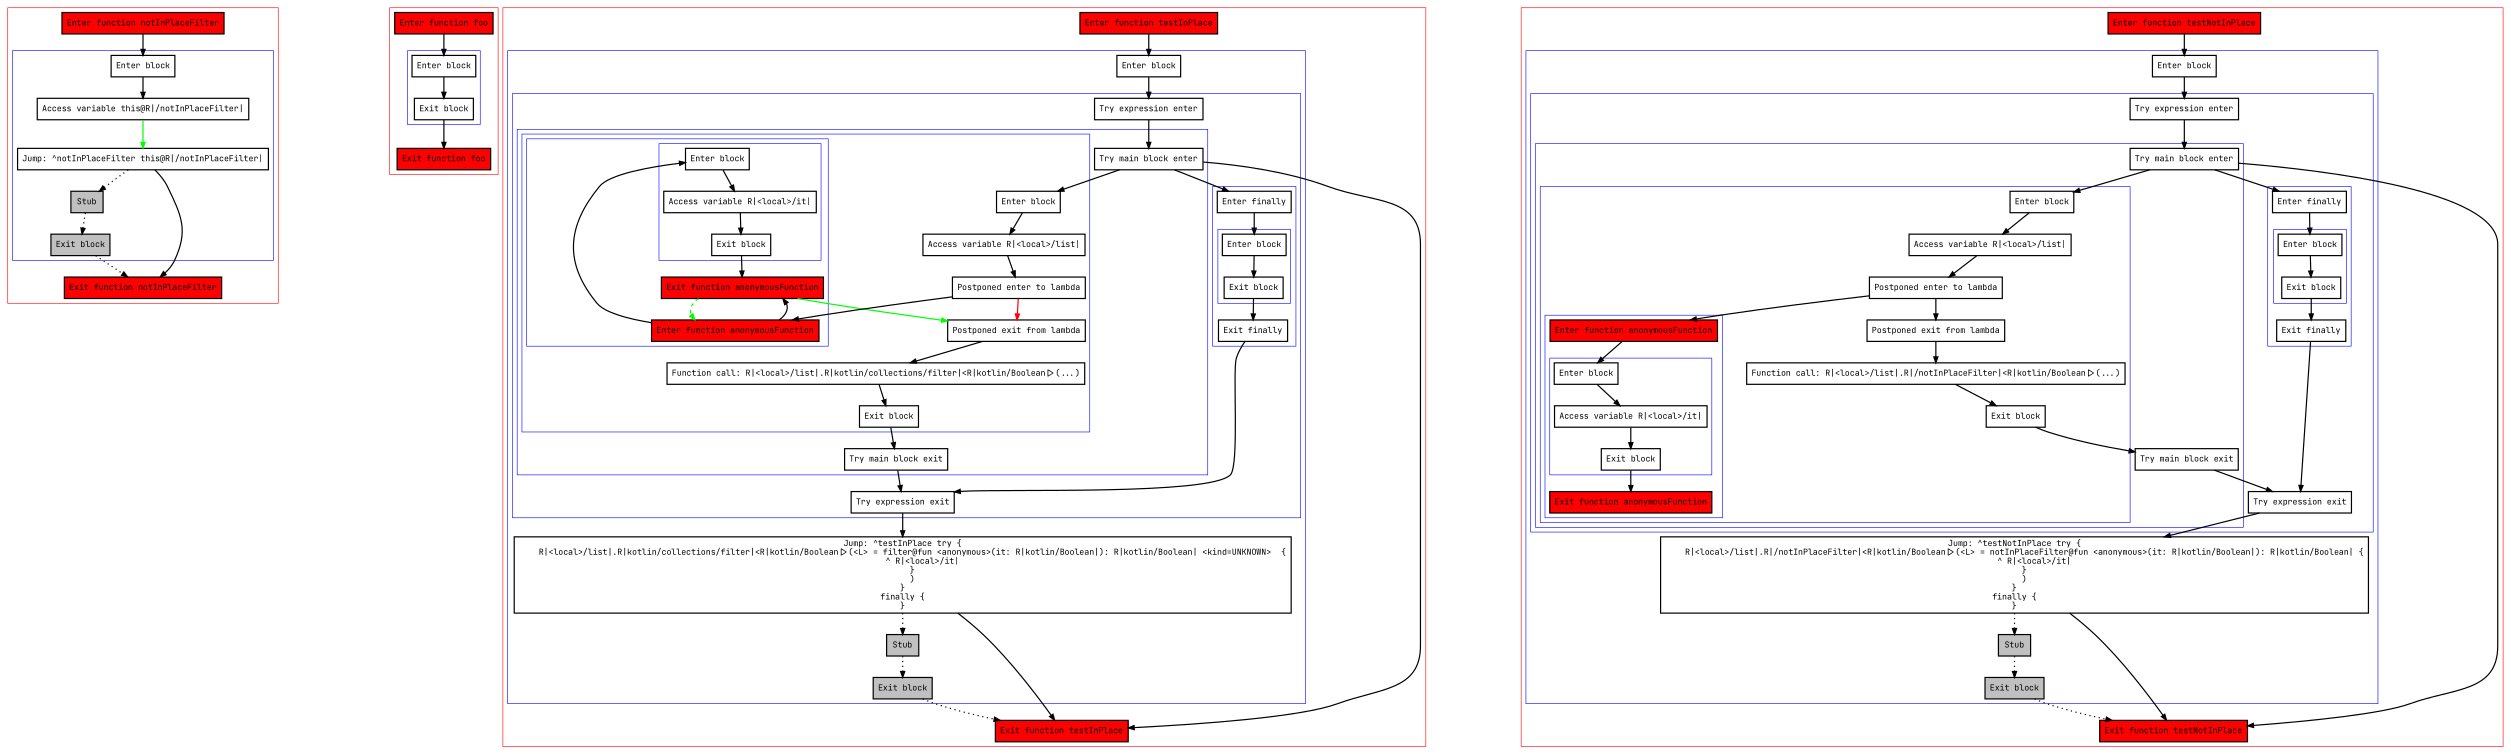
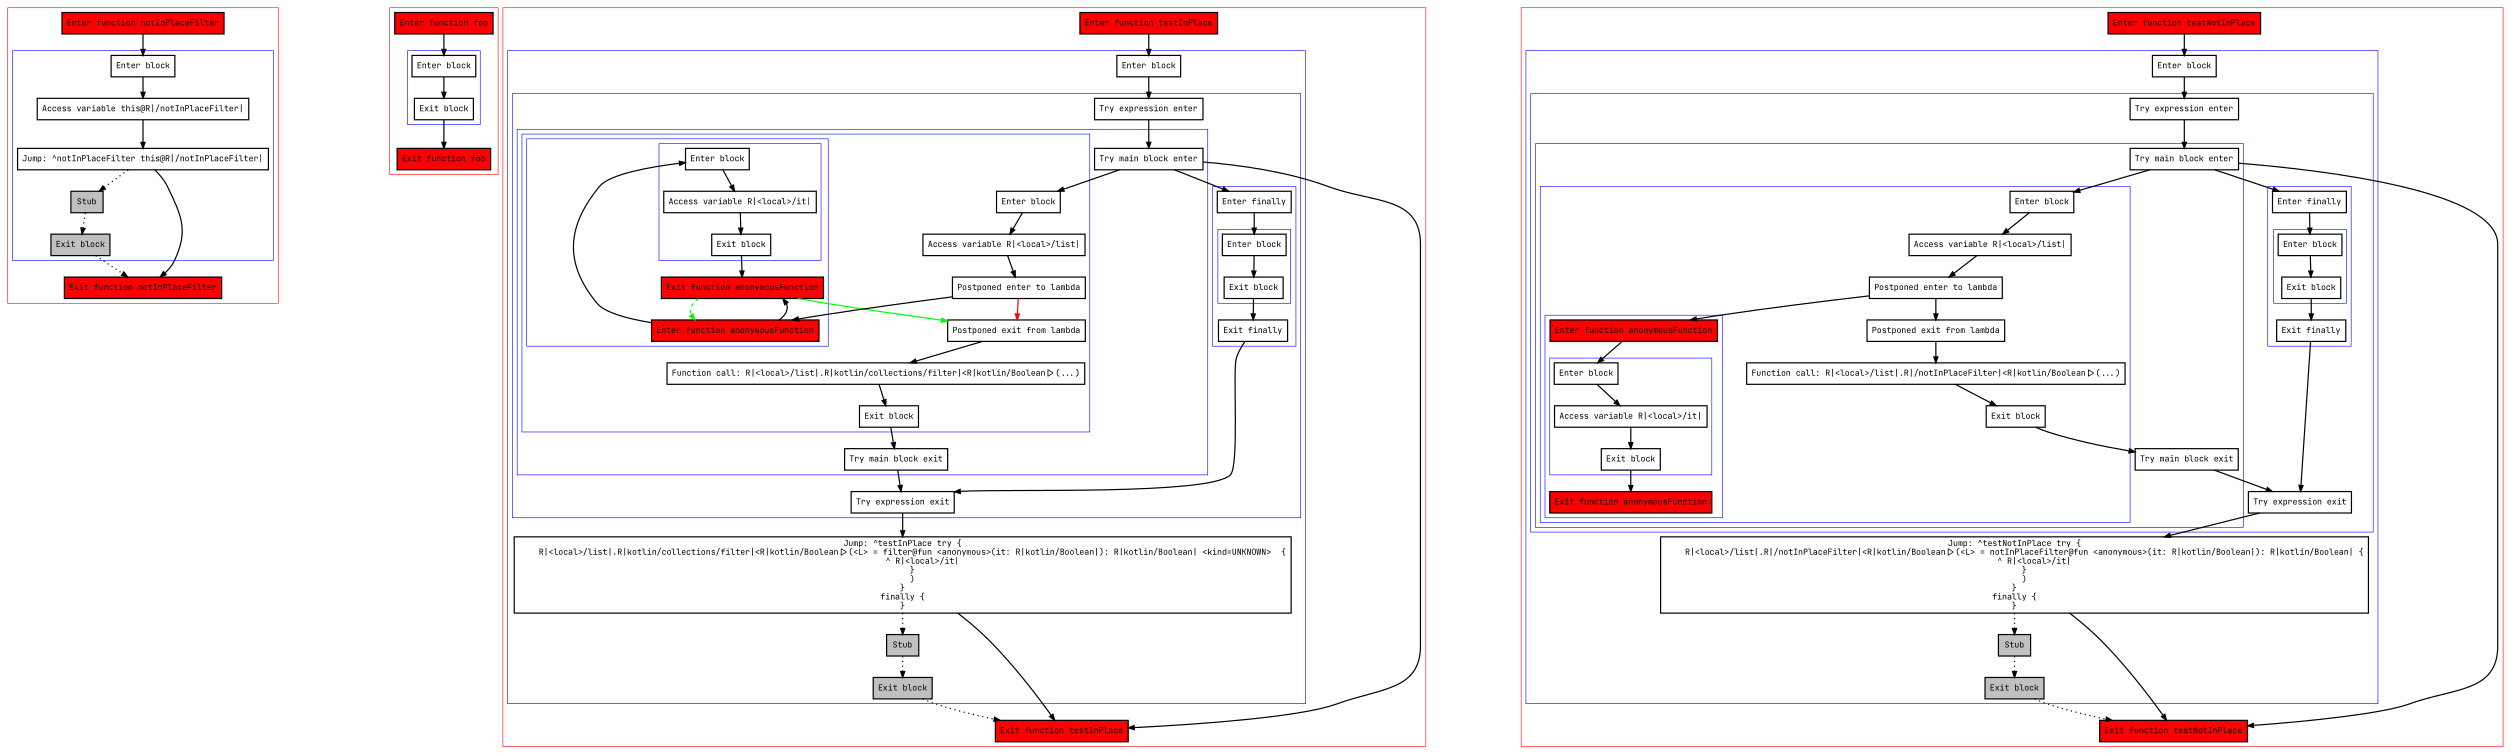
(143, 131) -> (143, 131)
